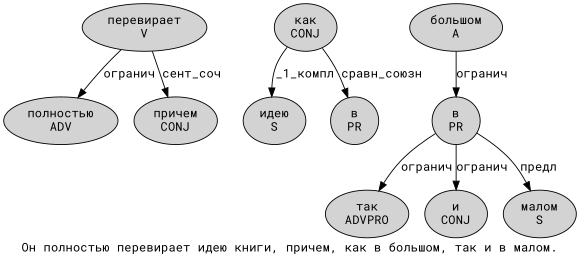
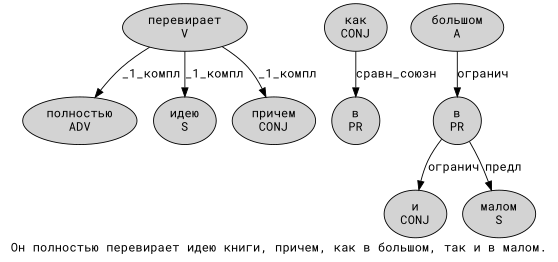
(276, 66) -> (185, 70)
(129, 74) -> (151, 74)
(192, 74) -> (288, 74)
(367, 214) -> none
